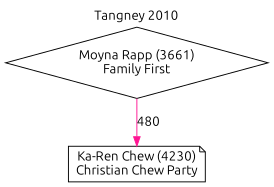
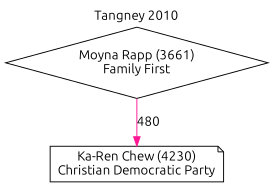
(137, 164) -> (137, 164)
